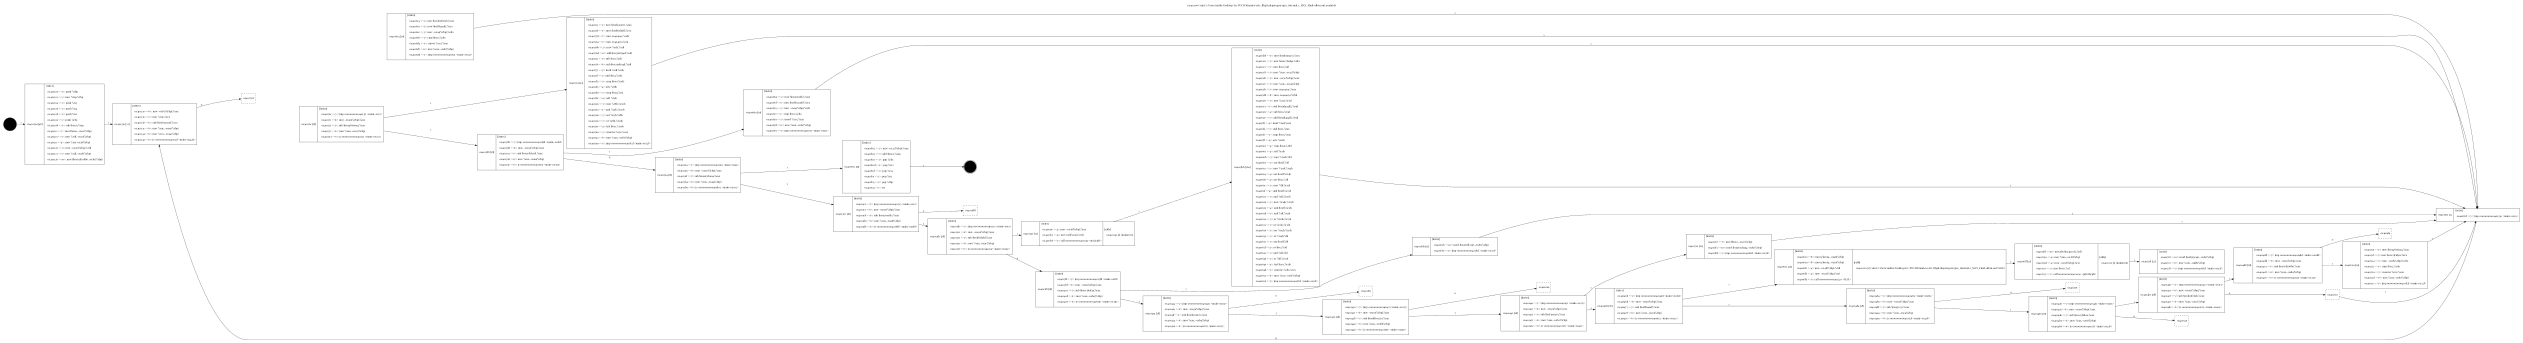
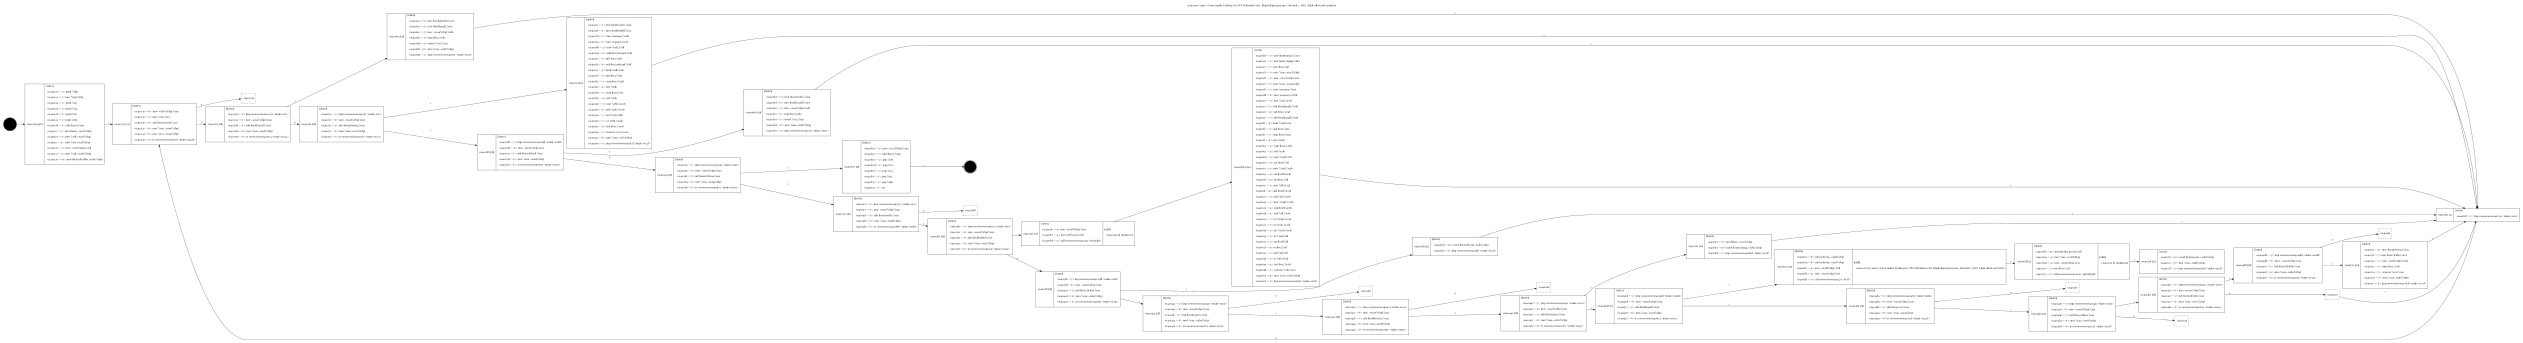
none -> (248, 124)
